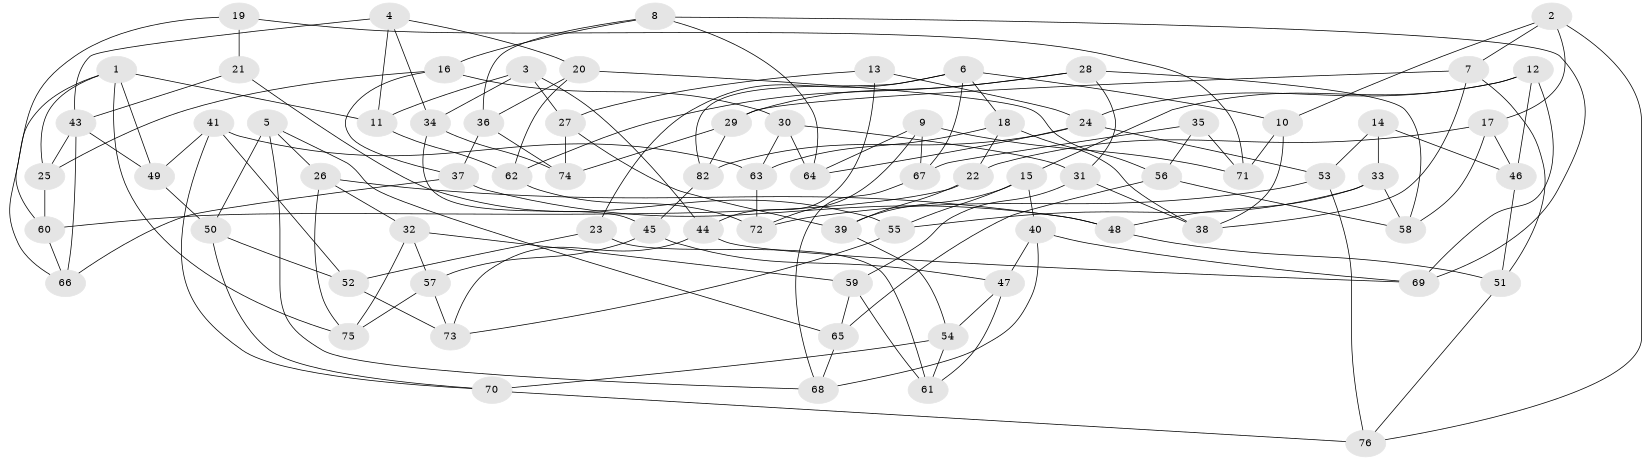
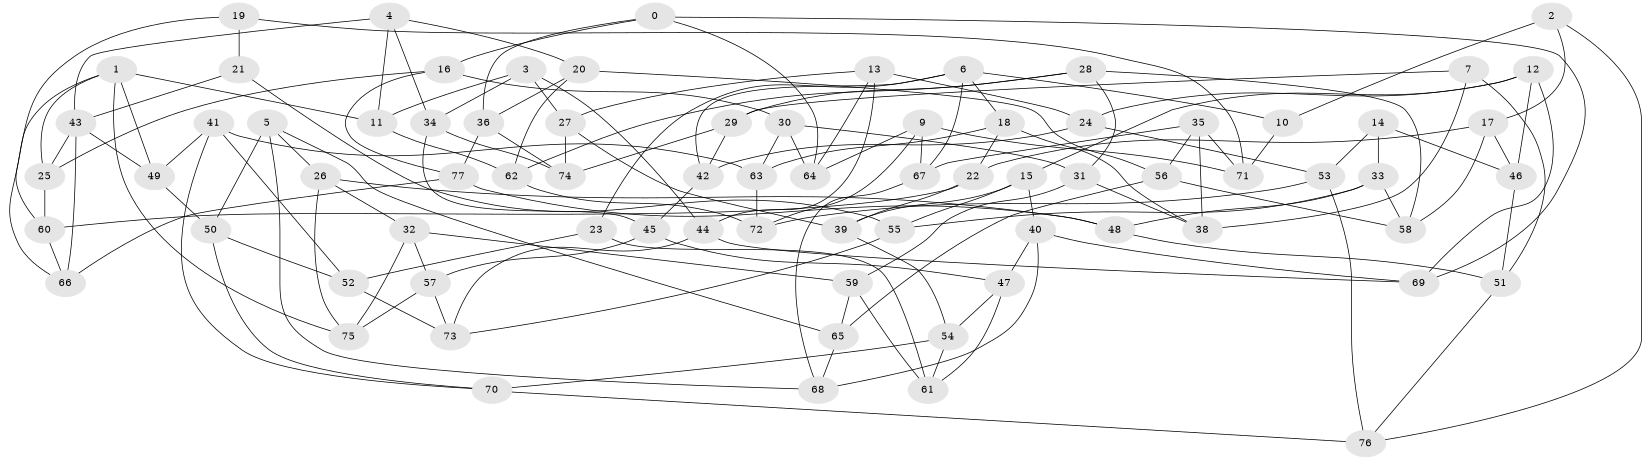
(655, 16) -> (655, 16)
(1516, 40) -> none
(949, 152) -> (844, 124)
(459, 177) -> (459, 177)
(703, 177) -> (703, 177)
(1273, 185) -> (1201, 176)
